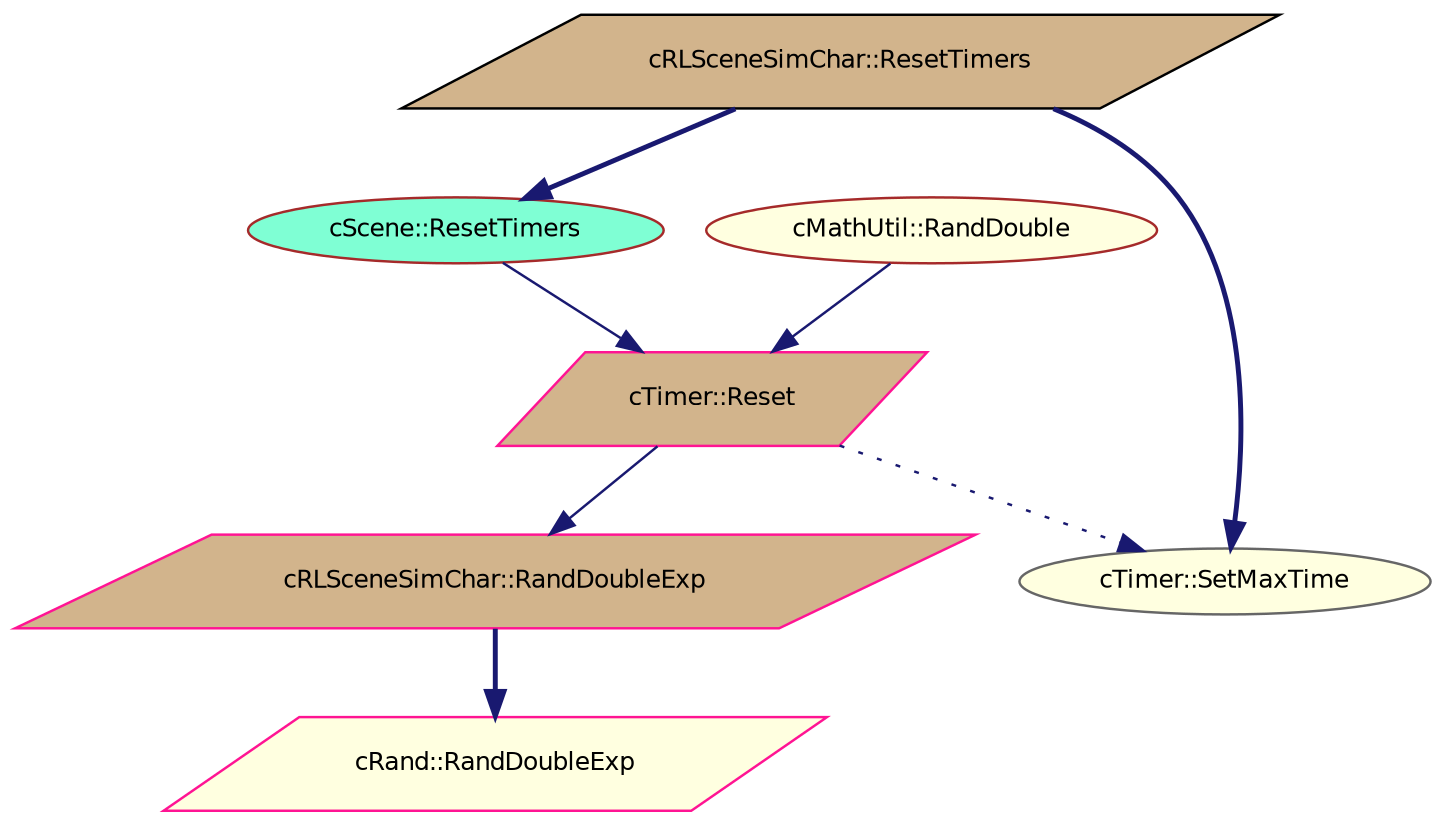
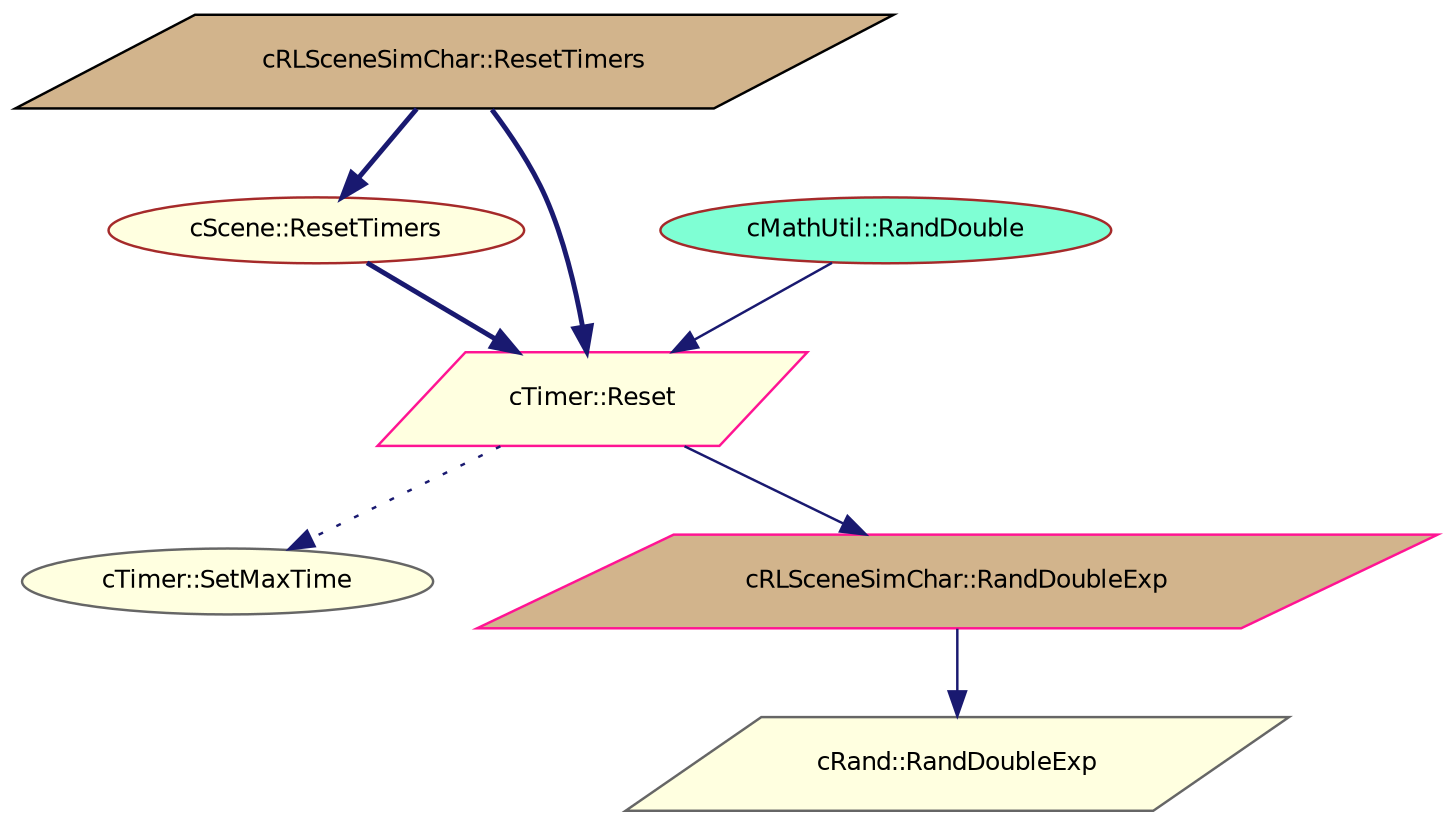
(456, 230) -> (316, 230)
(932, 230) -> (886, 230)
(1220, 279) -> (552, 212)
(562, 300) -> (431, 301)
(712, 399) -> (592, 399)
(495, 660) -> (957, 660)
(495, 764) -> (957, 764)
